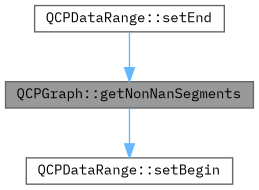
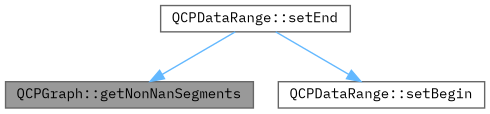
(129, 126) -> (312, 53)
